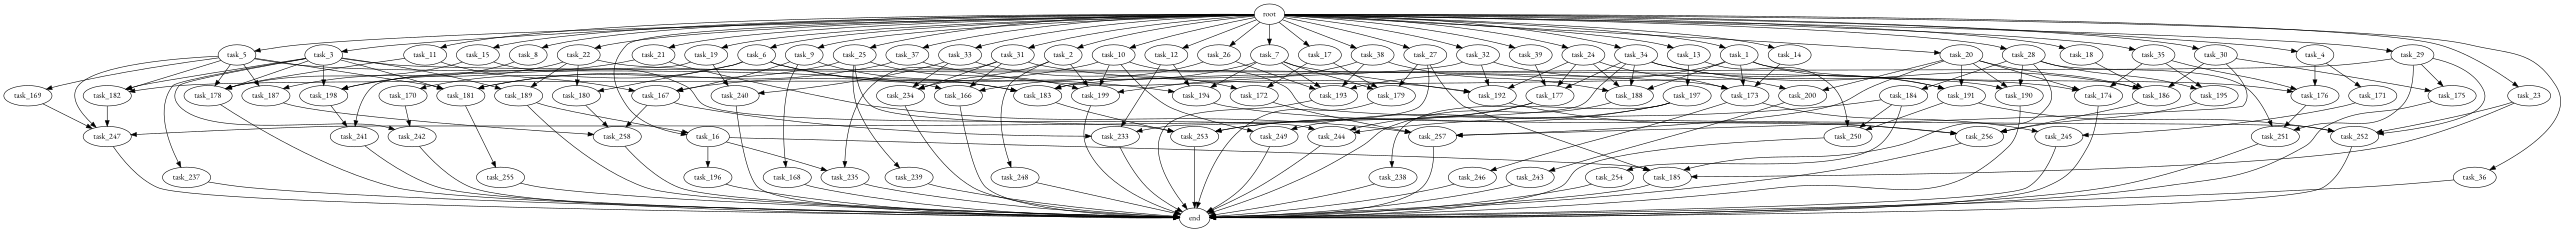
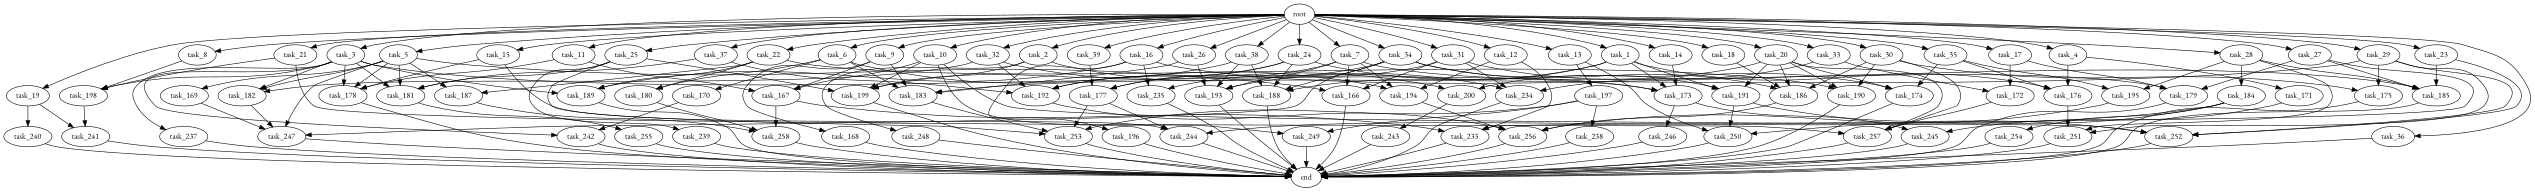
(2022, 73) -> (1868, 73)
(832, 85) -> none
(609, 119) -> (865, 77)
